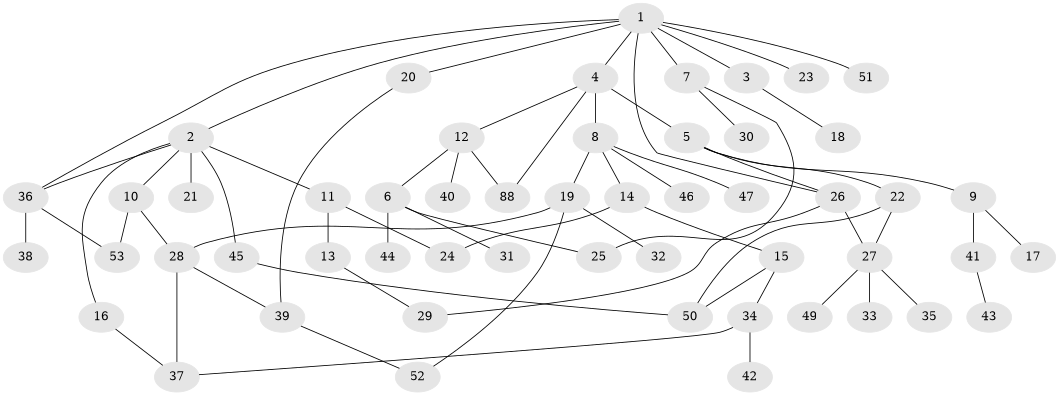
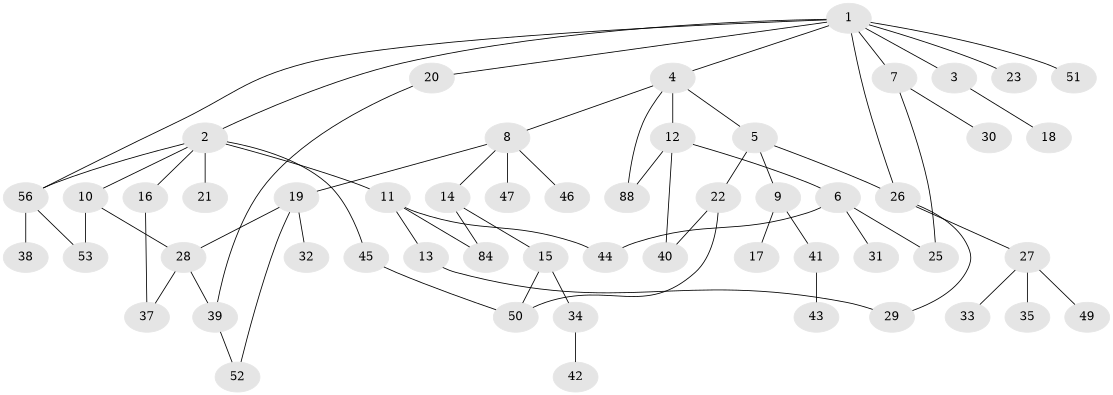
(26, 198) -> (26, 198)
none -> (483, 226)
(884, 227) -> (695, 224)
(448, 257) -> (486, 257)
(467, 355) -> none
